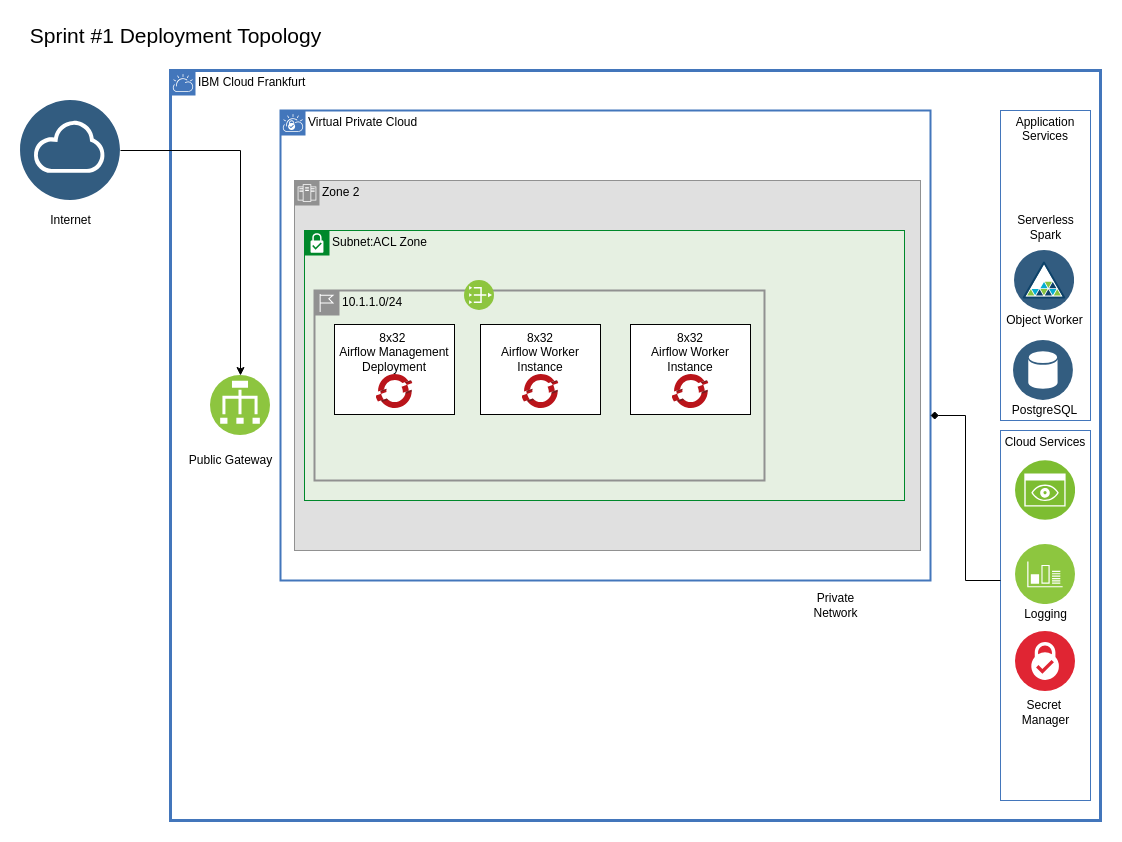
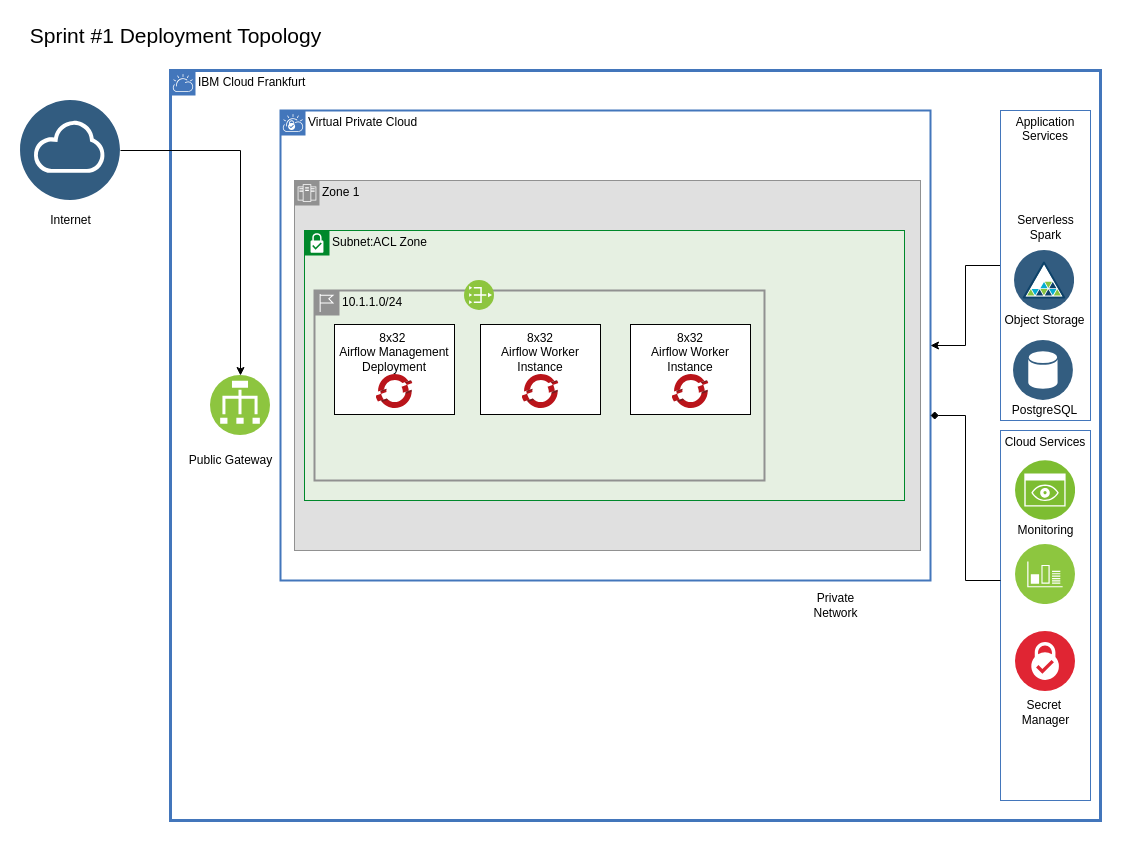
(341, 193) -> (341, 193)
none -> (966, 302)
(1045, 321) -> (1045, 321)
none -> (1046, 531)
(1046, 615) -> none
